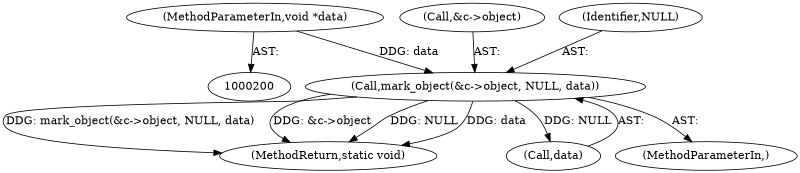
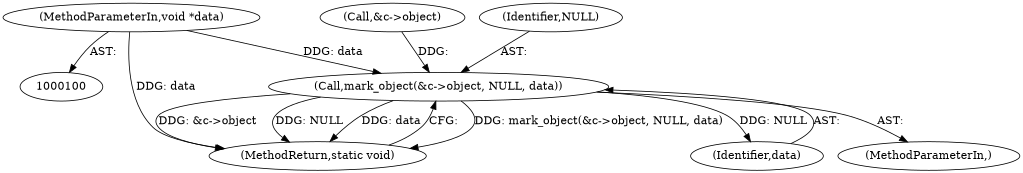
(489, 52) -> (435, 52)
(249, 87) -> (61, 87)
none -> (143, 114)
none -> (415, 132)
(553, 156) -> (757, 156)
